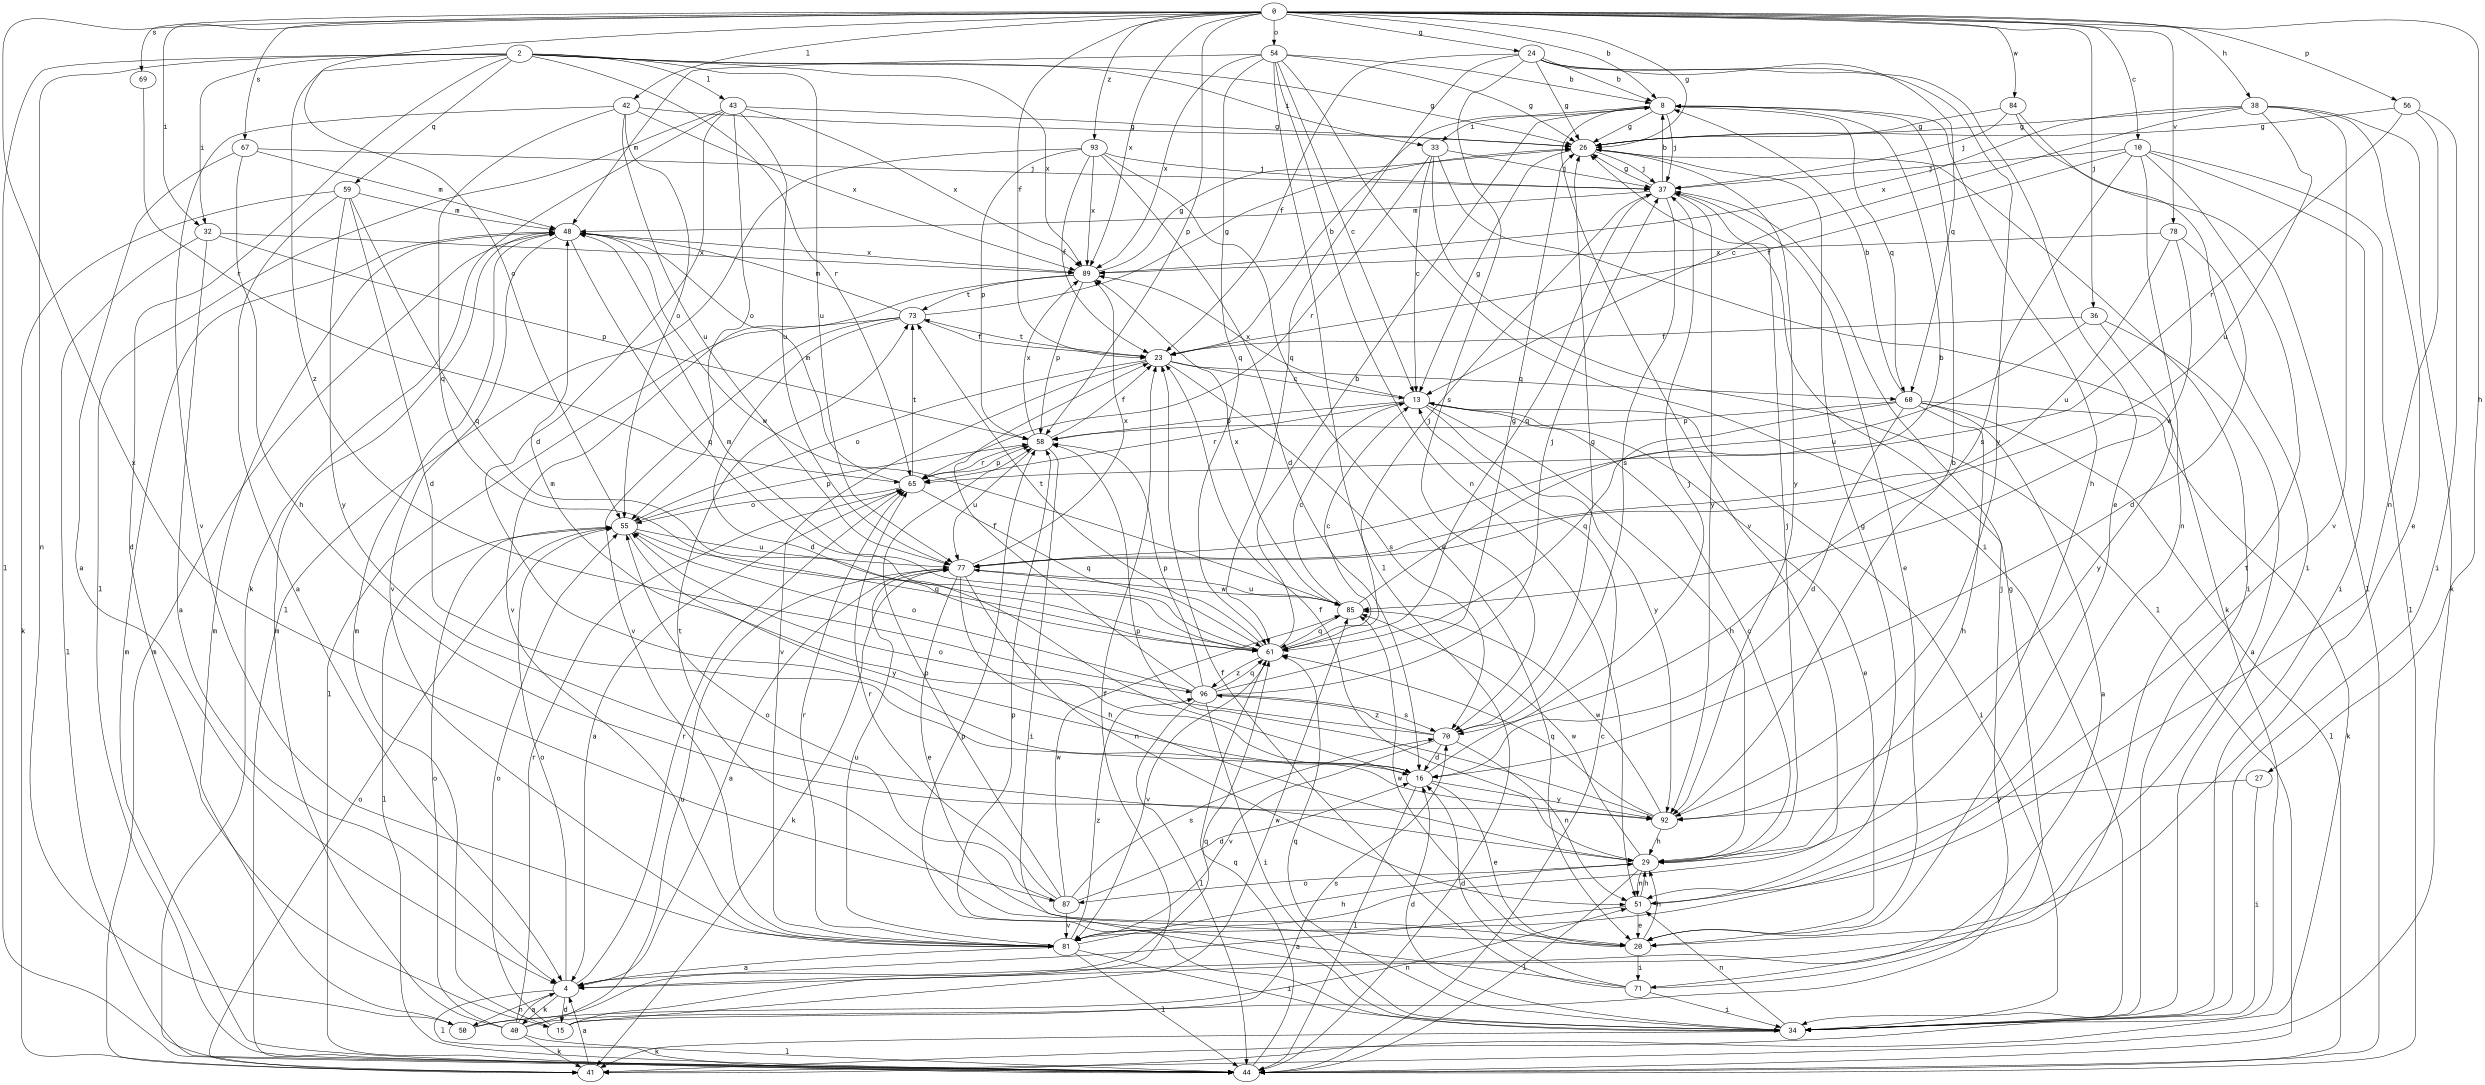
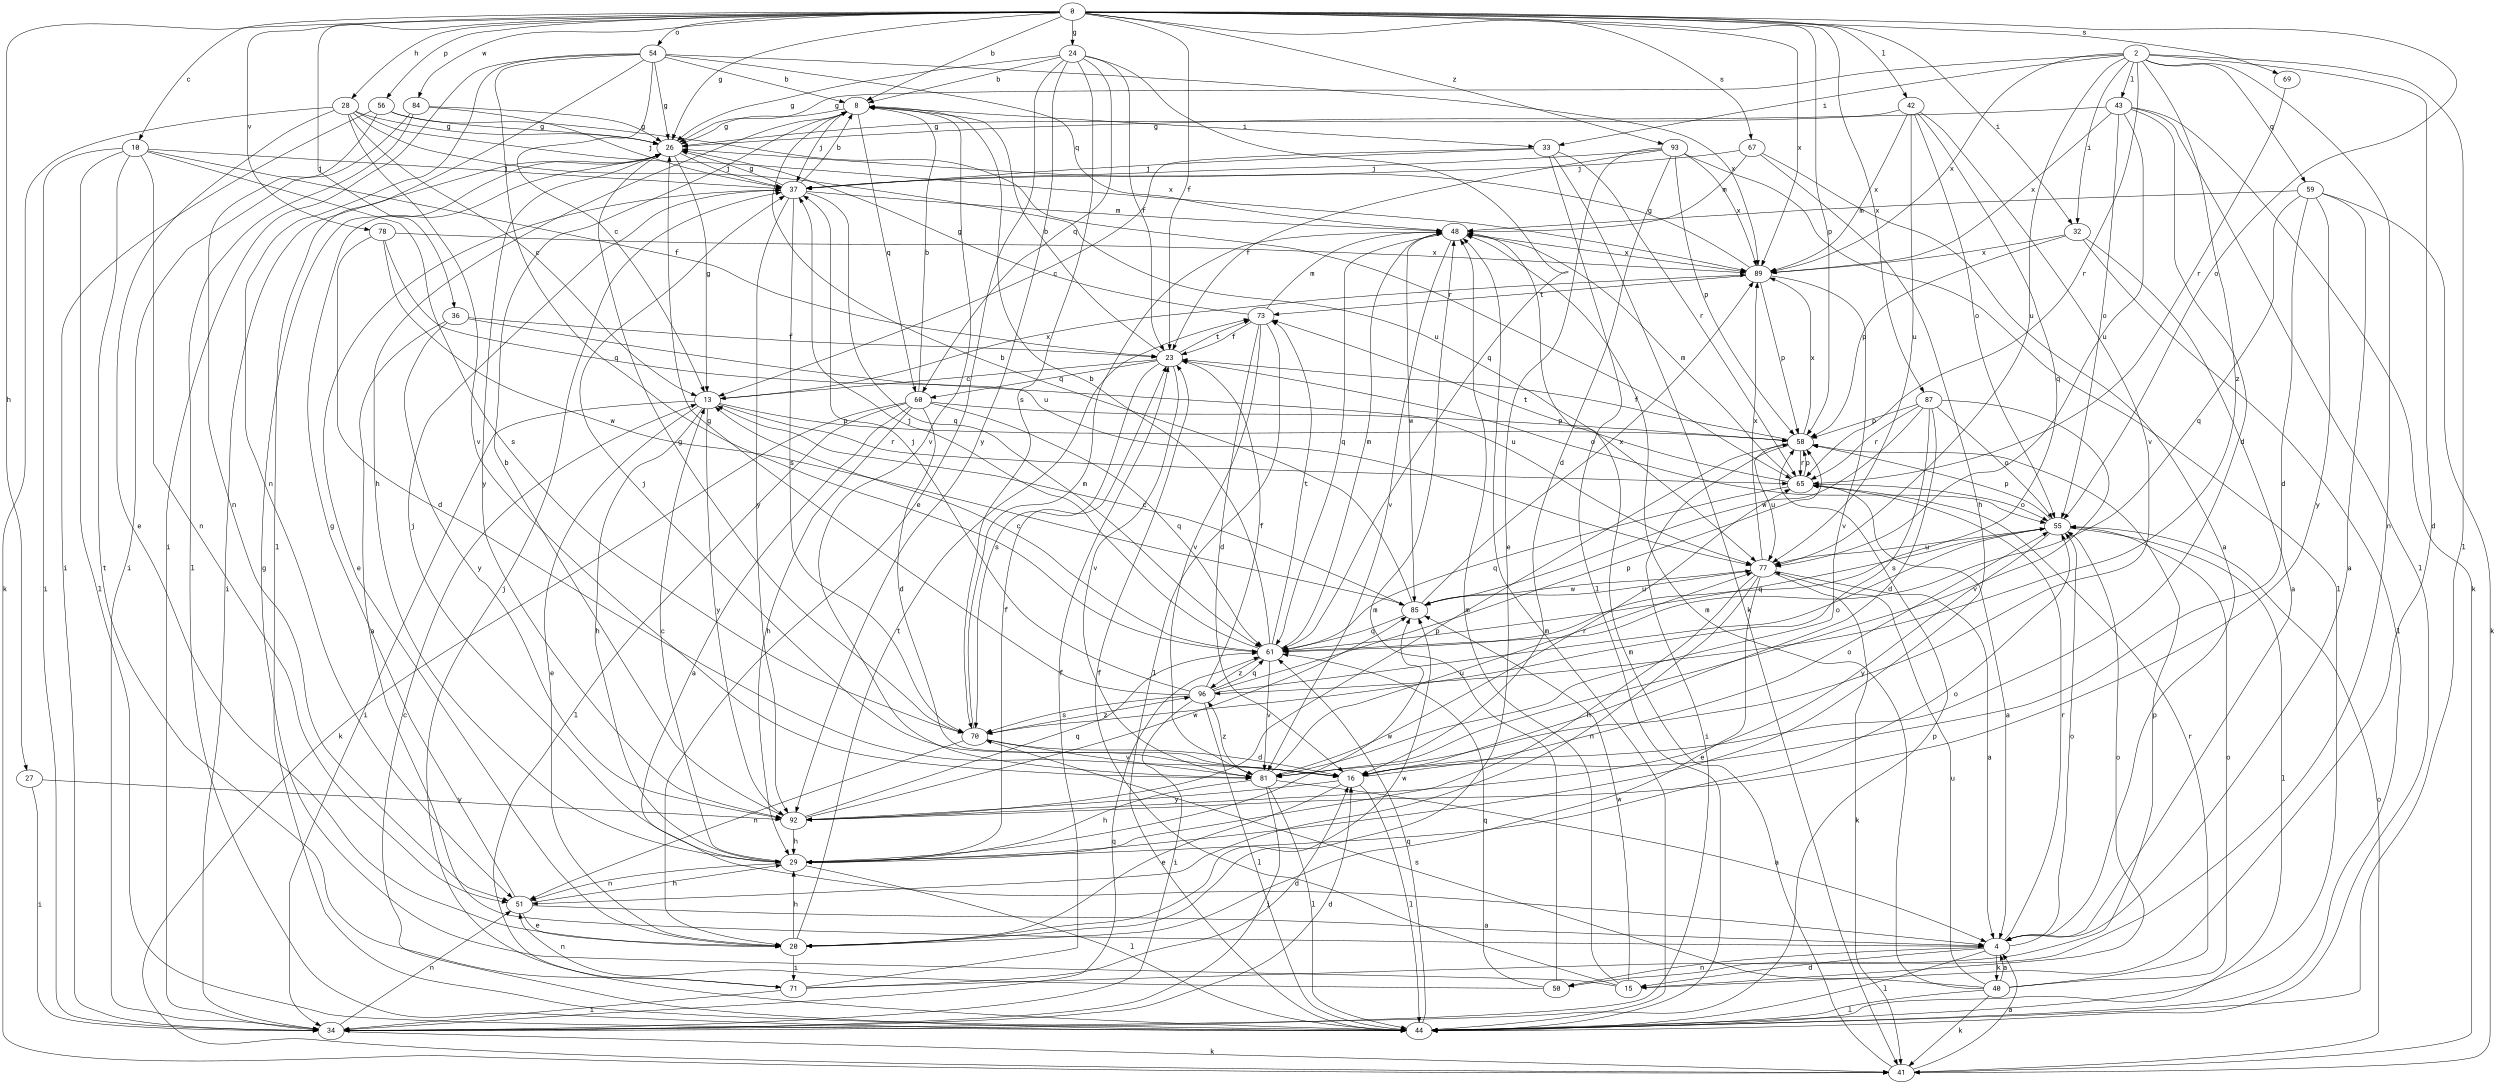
(2255, 106) -> (346, 106)
(636, 148) -> (1077, 148)
(1358, 877) -> (1458, 832)
